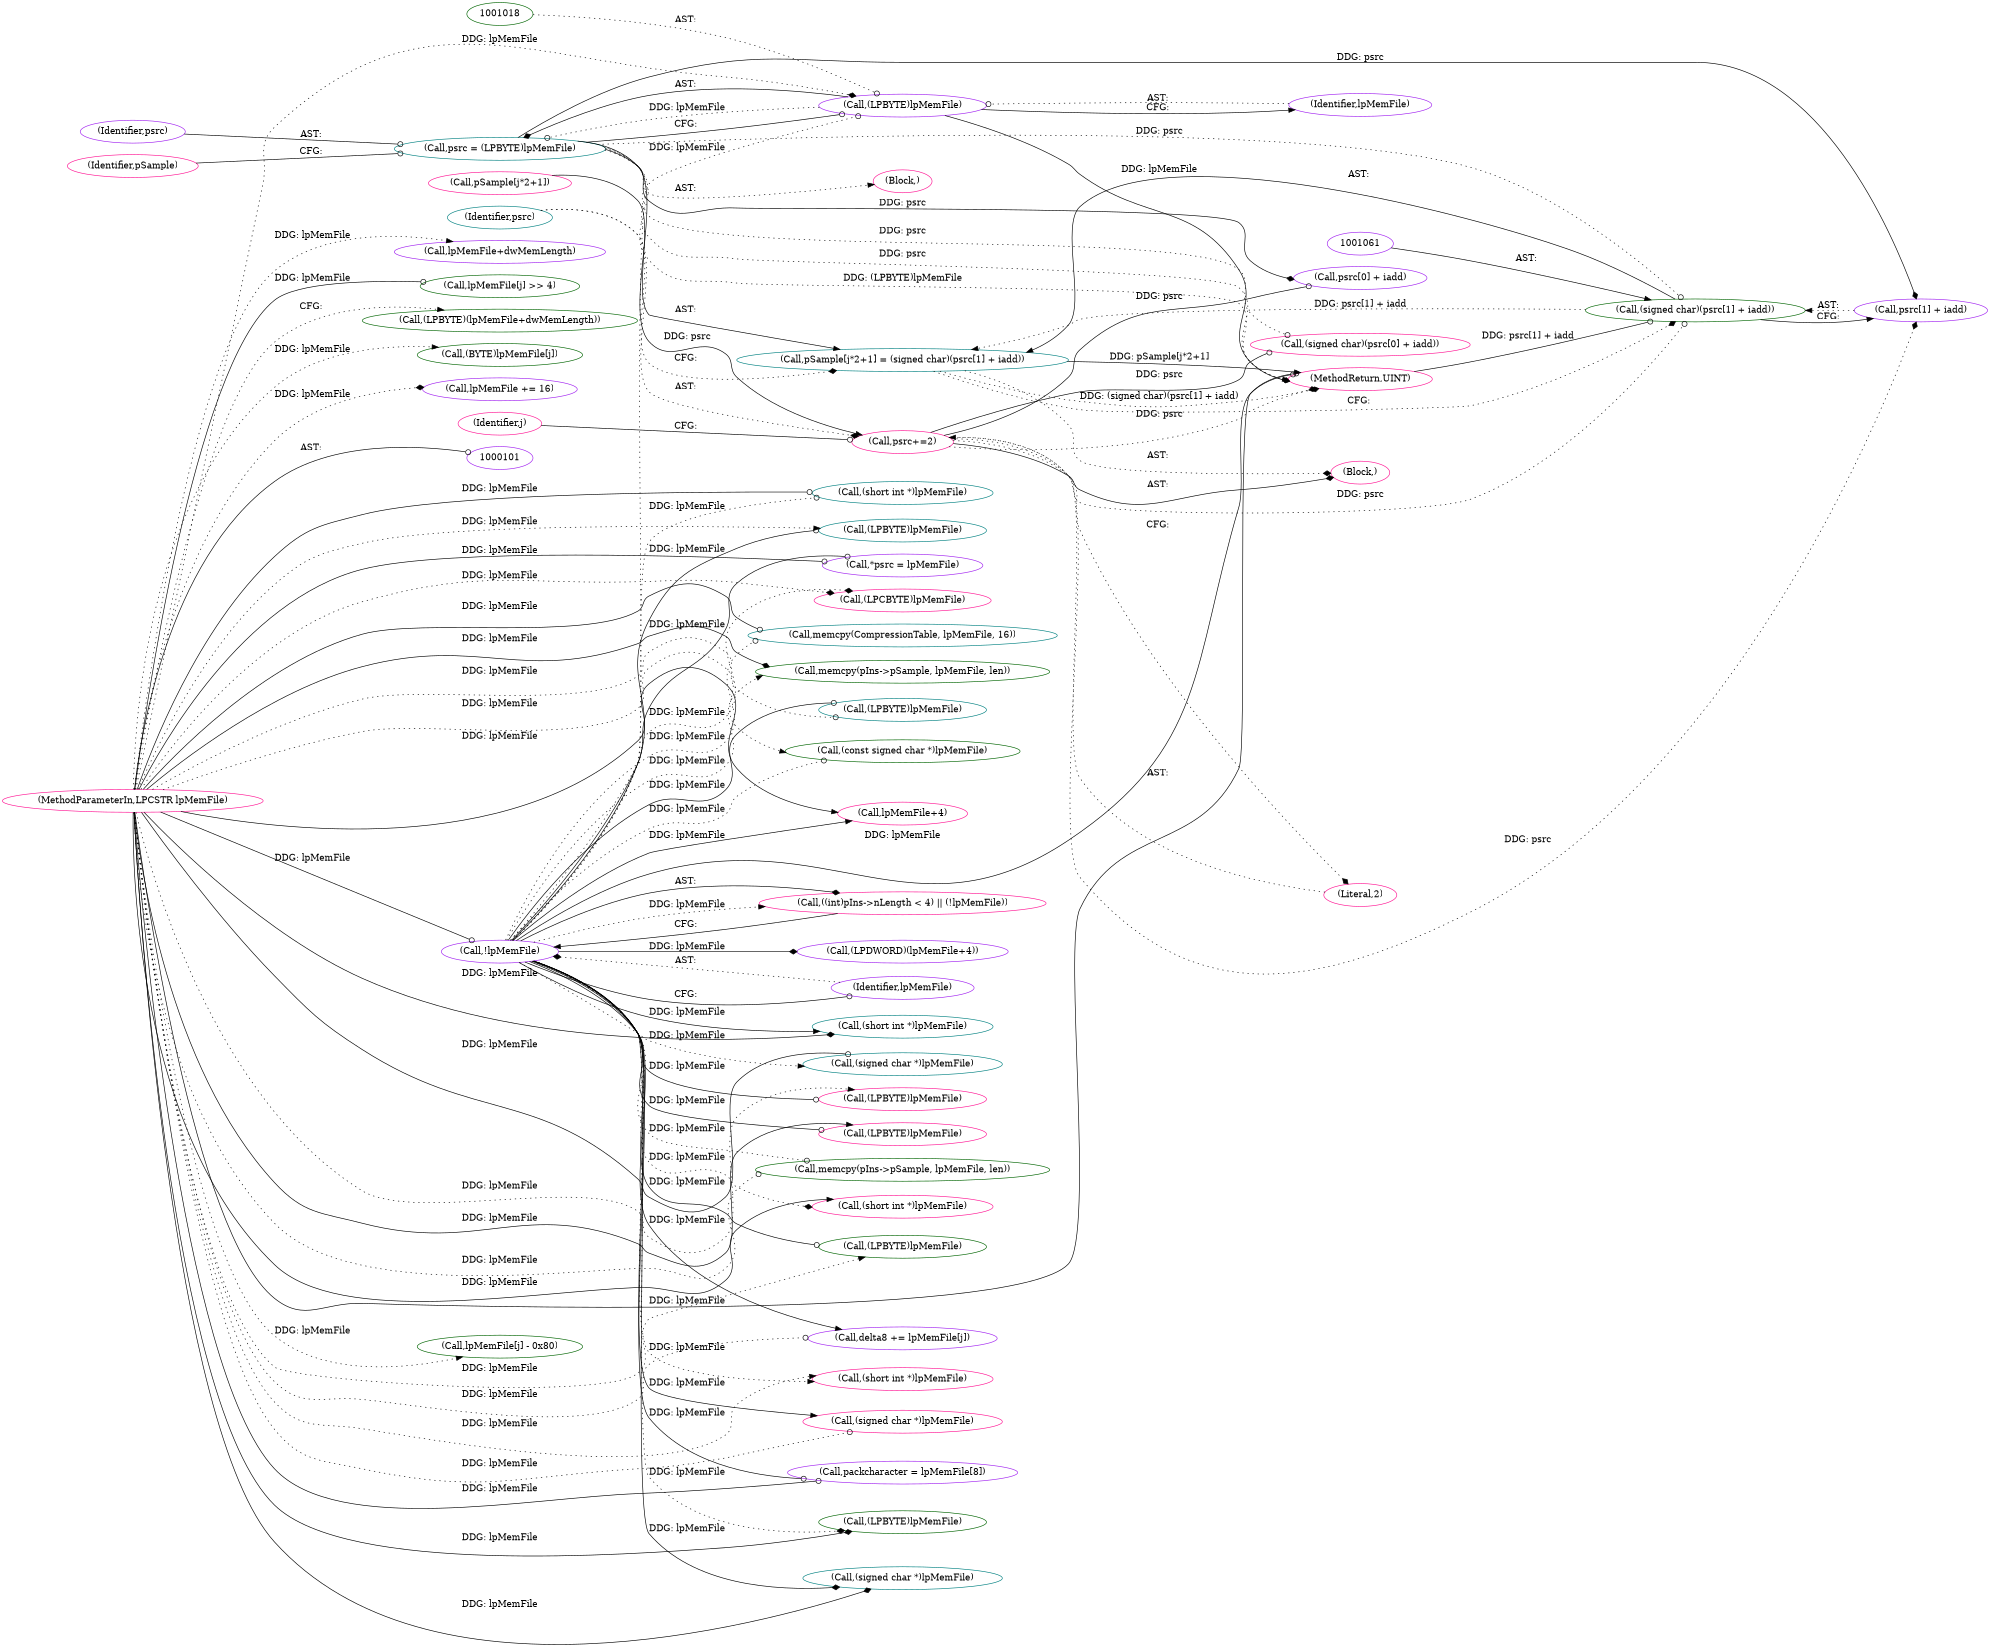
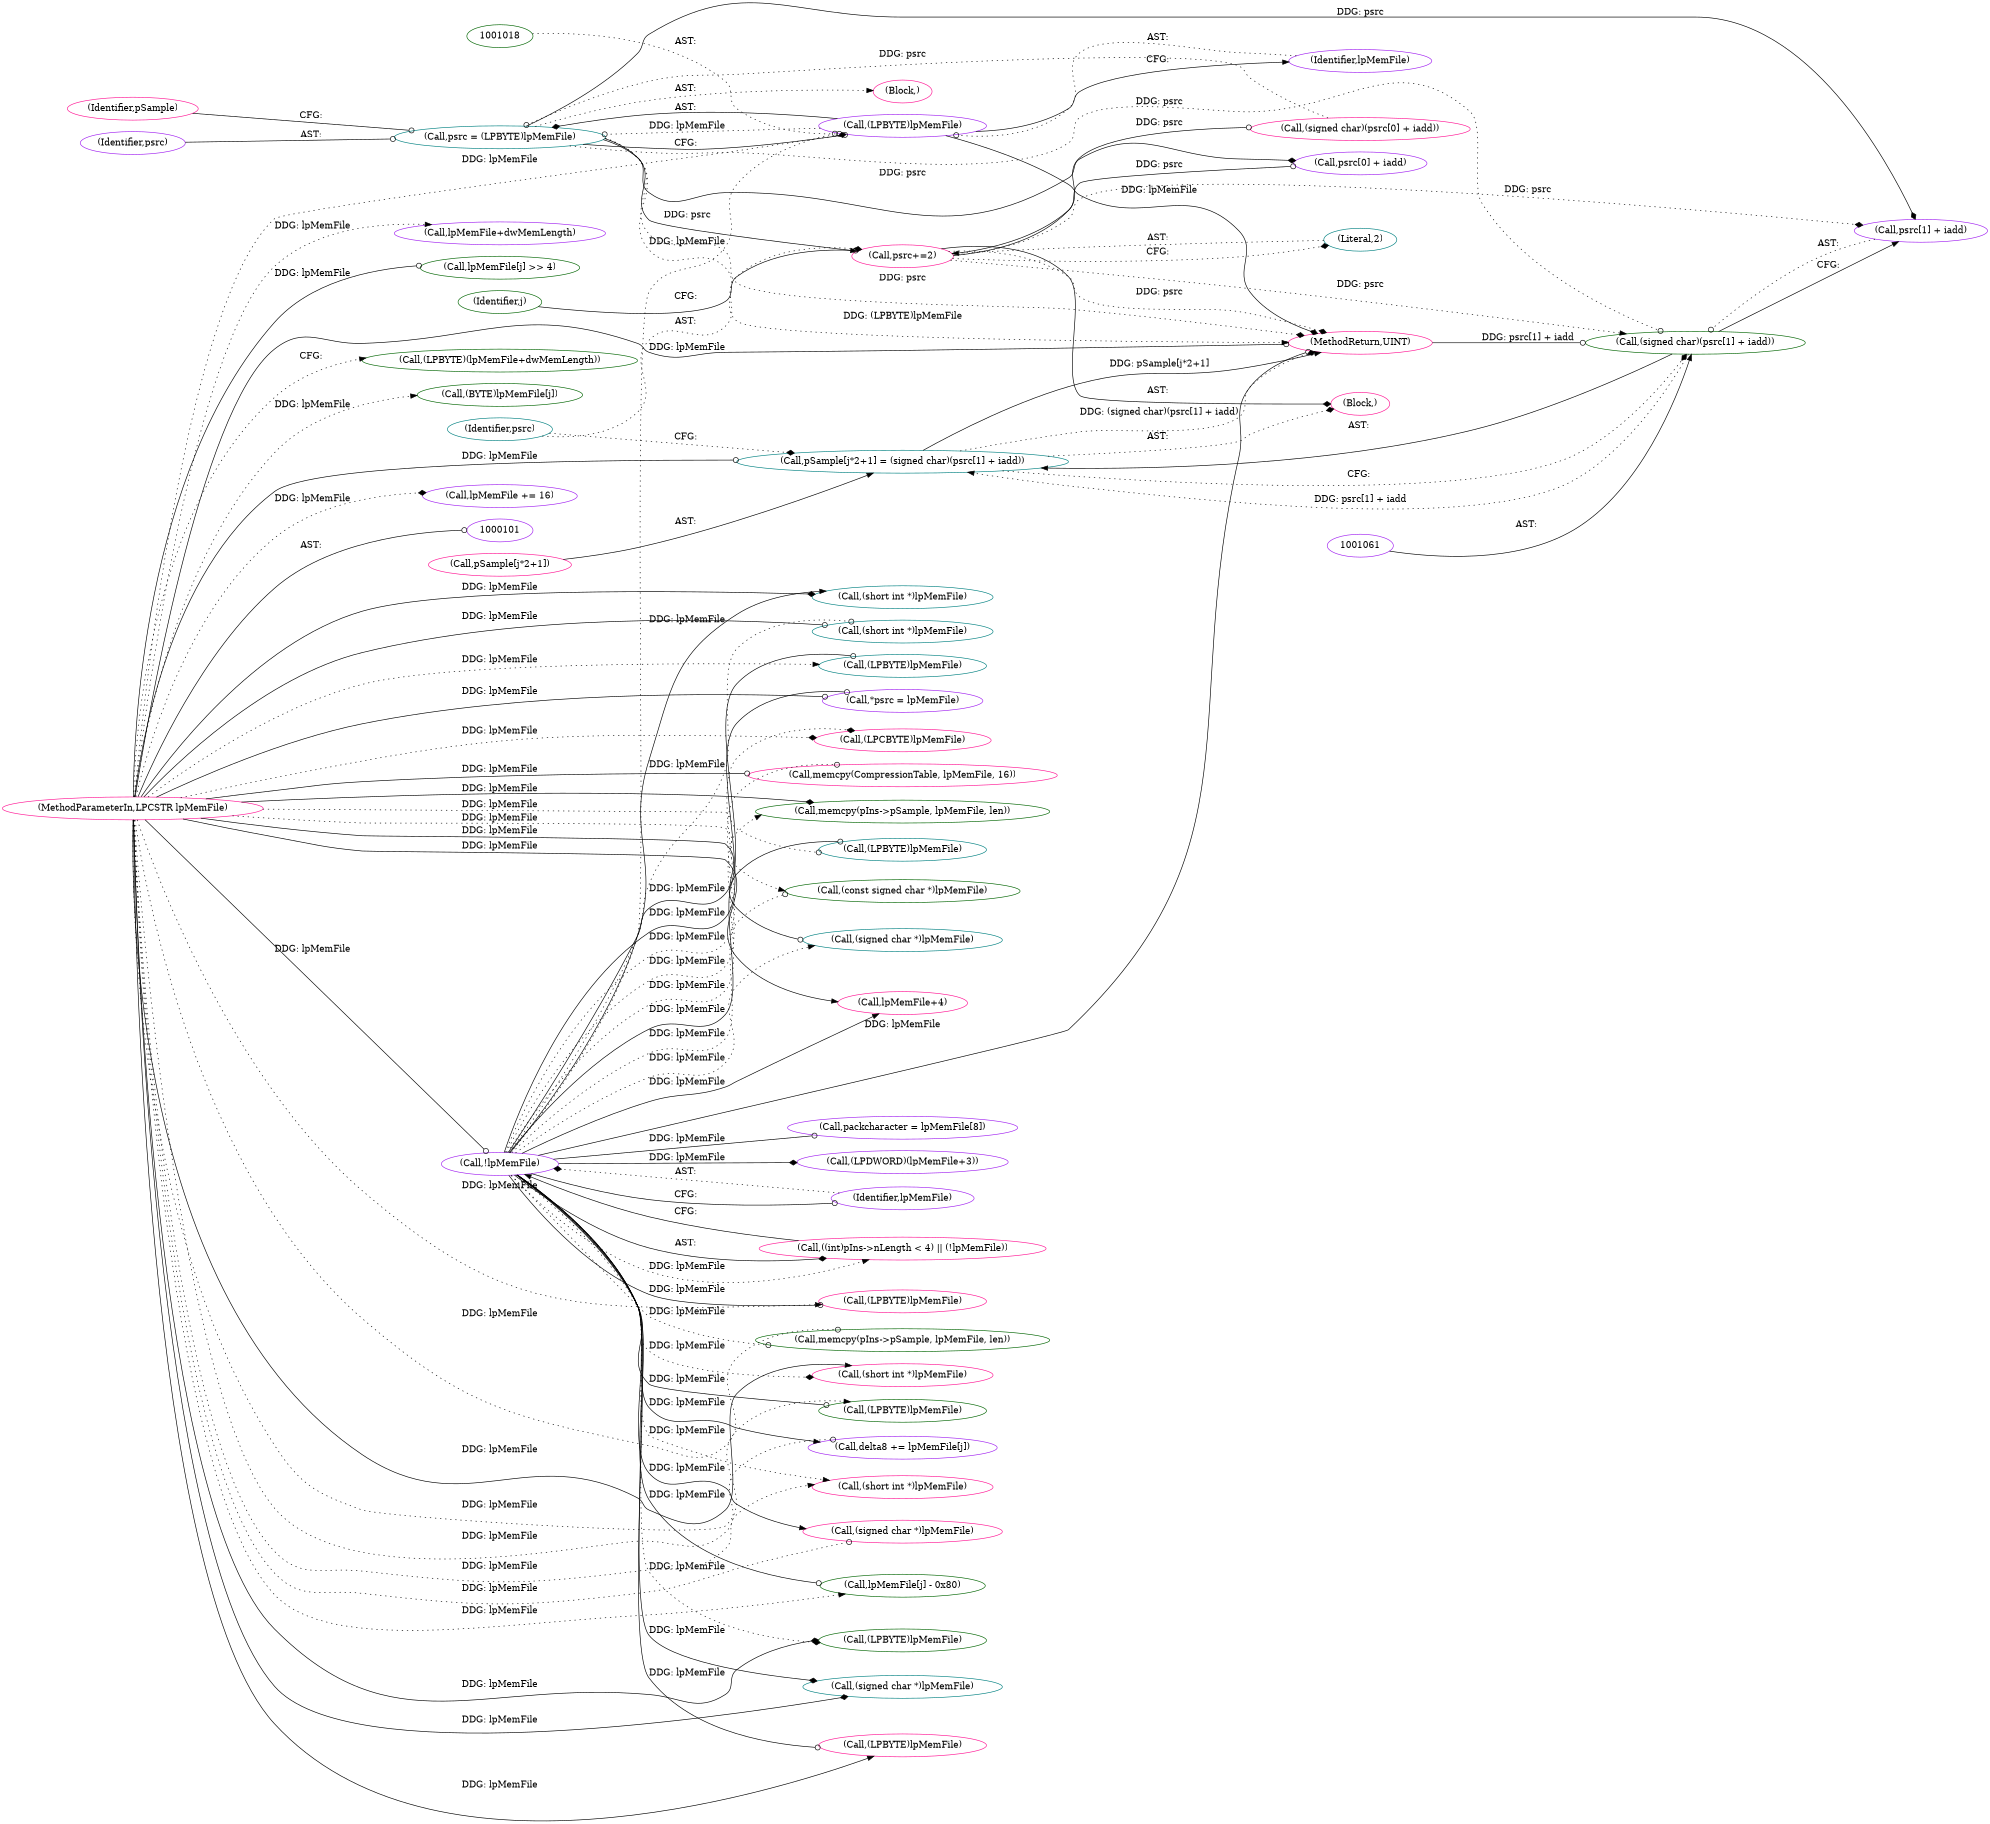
(942, 243) -> (932, 63)
(1833, 310) -> (1789, 273)
(500, 424) -> (500, 302)
(1337, 512) -> (1286, 293)
(903, 635) -> (903, 775)
(1360, 895) -> (1360, 240)
(903, 952) -> (903, 1162)
(242, 1415) -> (331, 476)
none -> (647, 1494)
